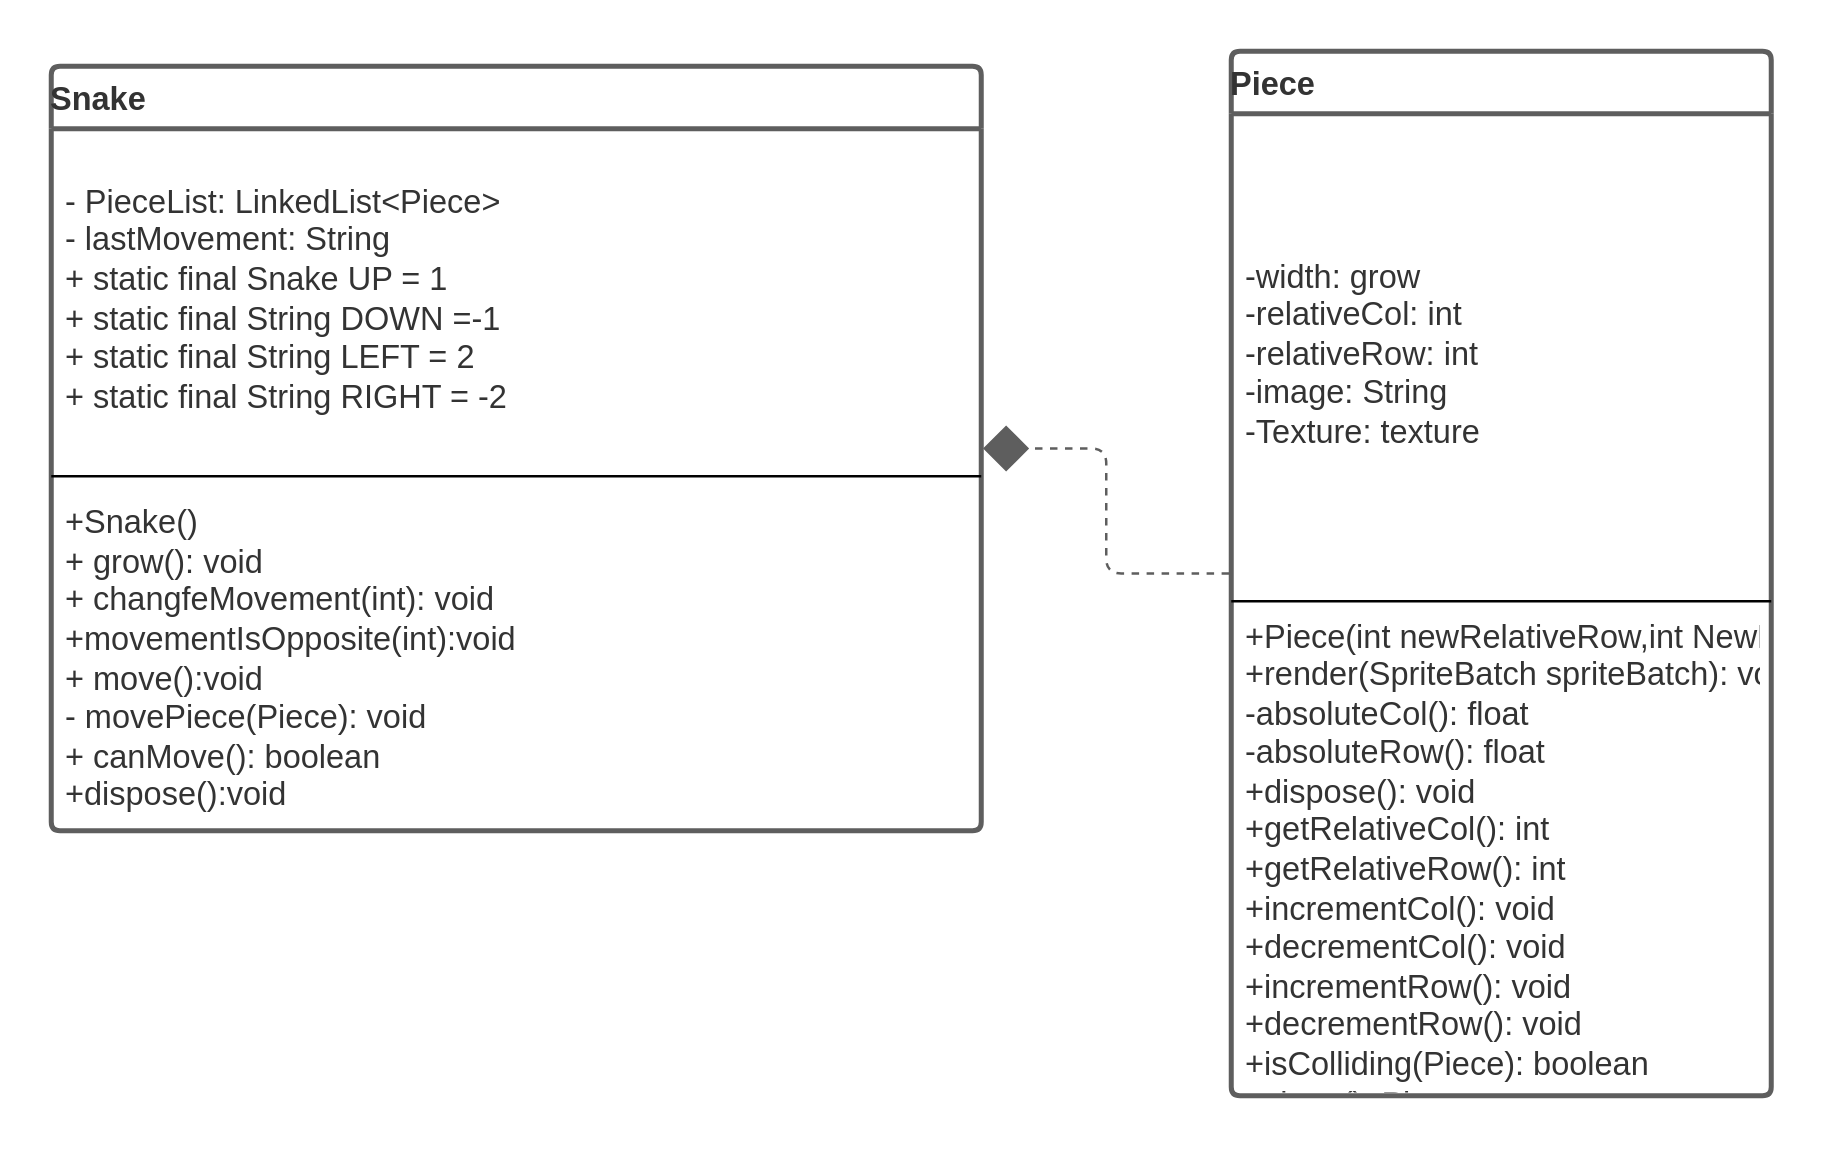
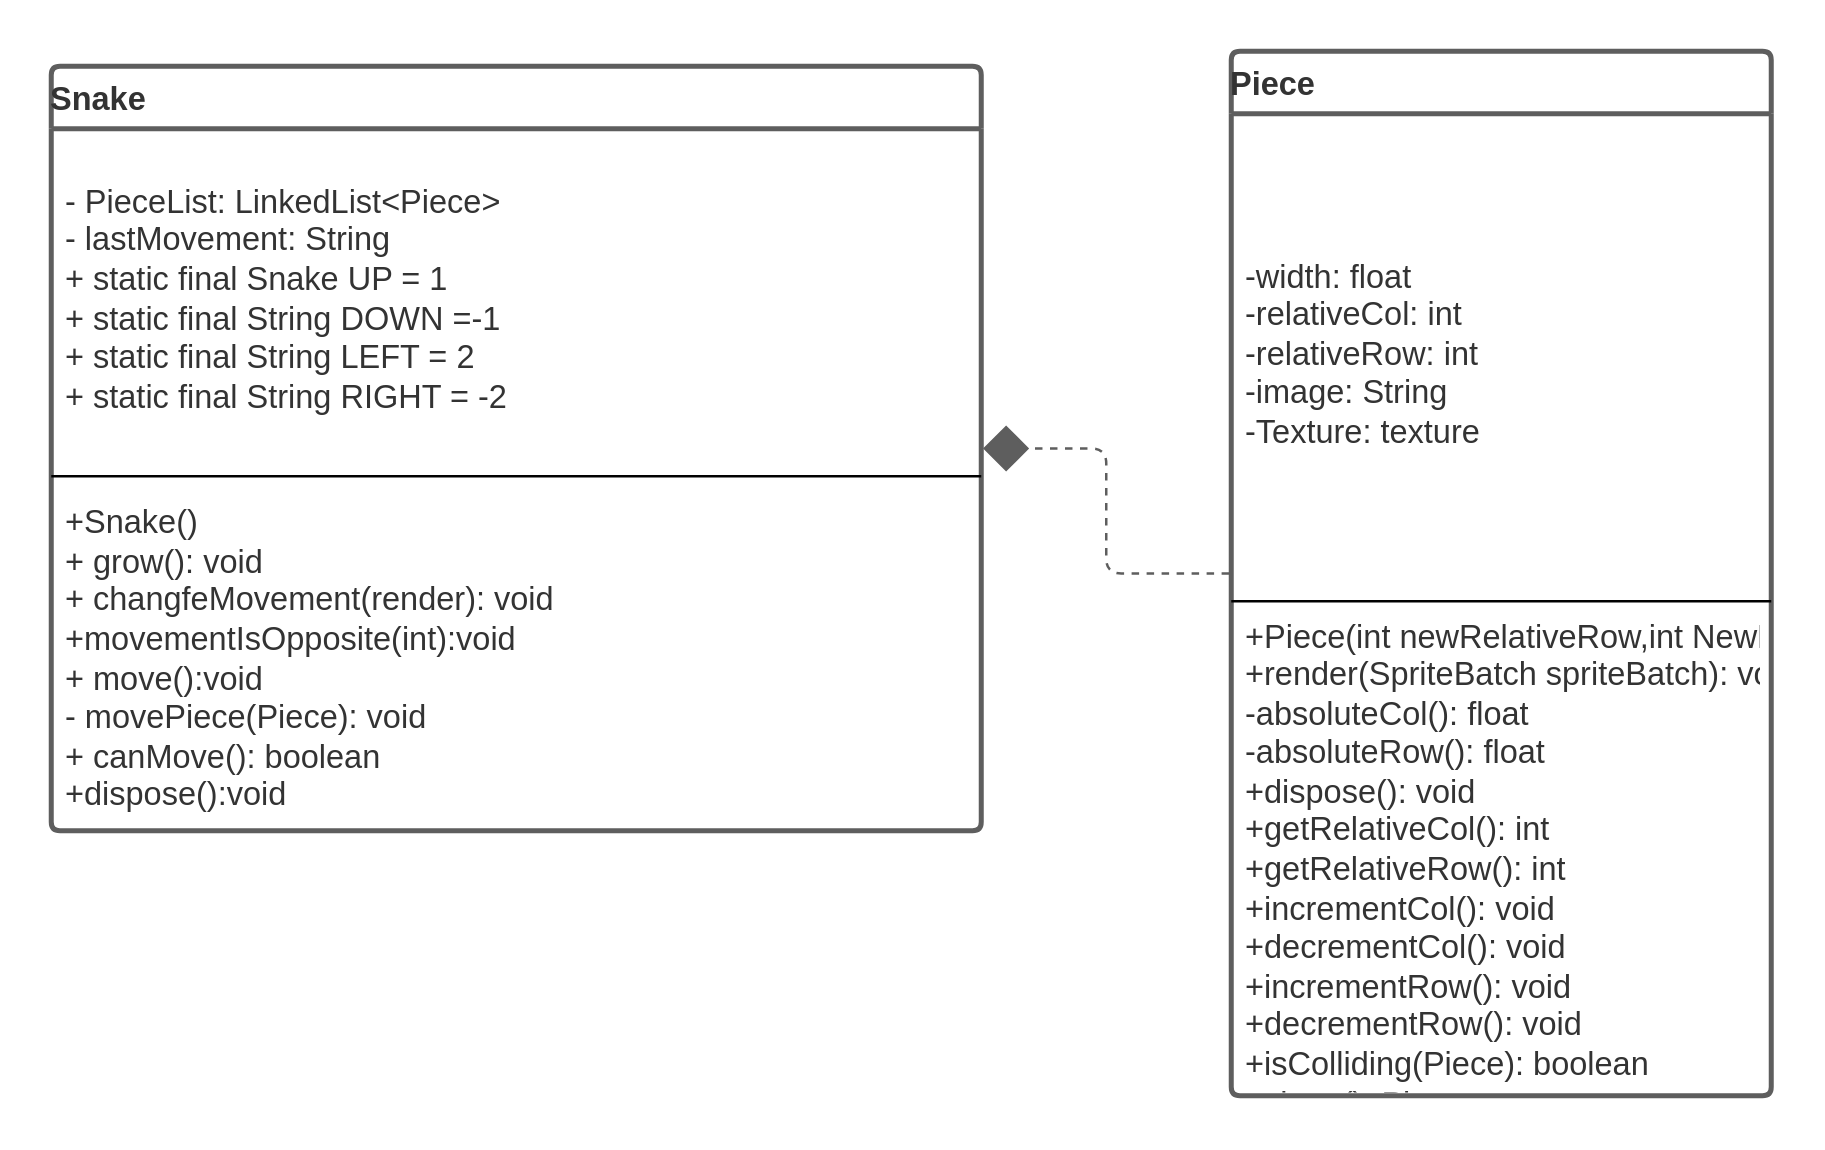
(1393, 354) -> (1393, 354)
(313, 659) -> (331, 659)
